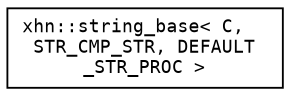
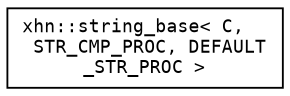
(145, 48) -> (145, 48)
